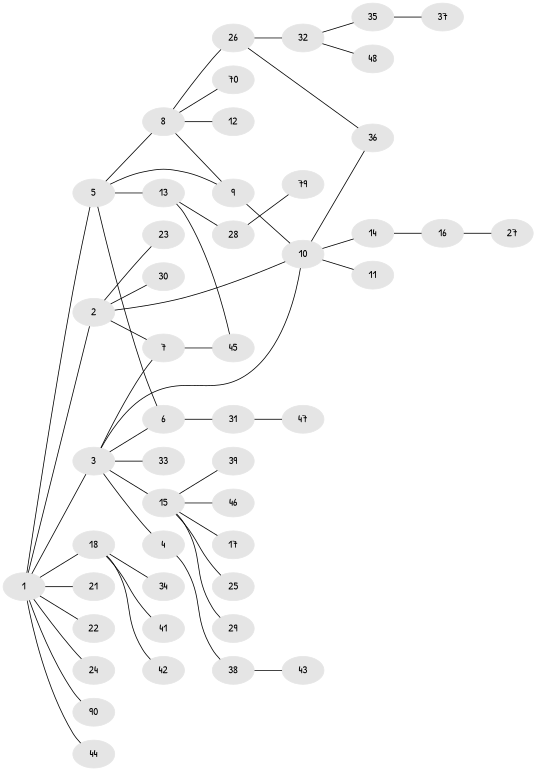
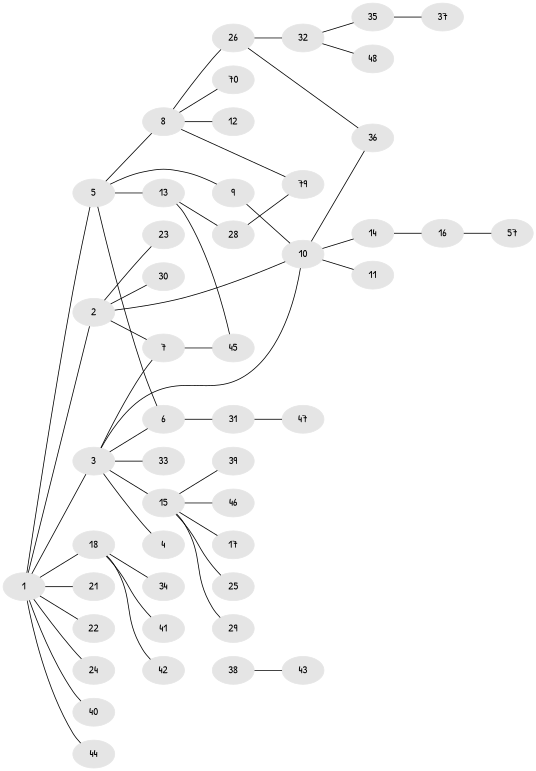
(199, 157) -> (233, 153)
(512, 233) -> (512, 233)
(198, 608) -> none
(94, 712) -> (94, 712)
